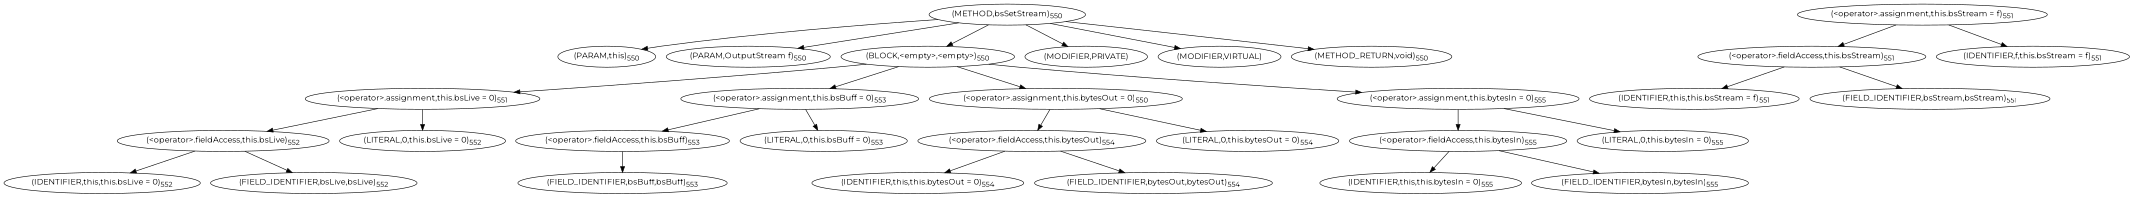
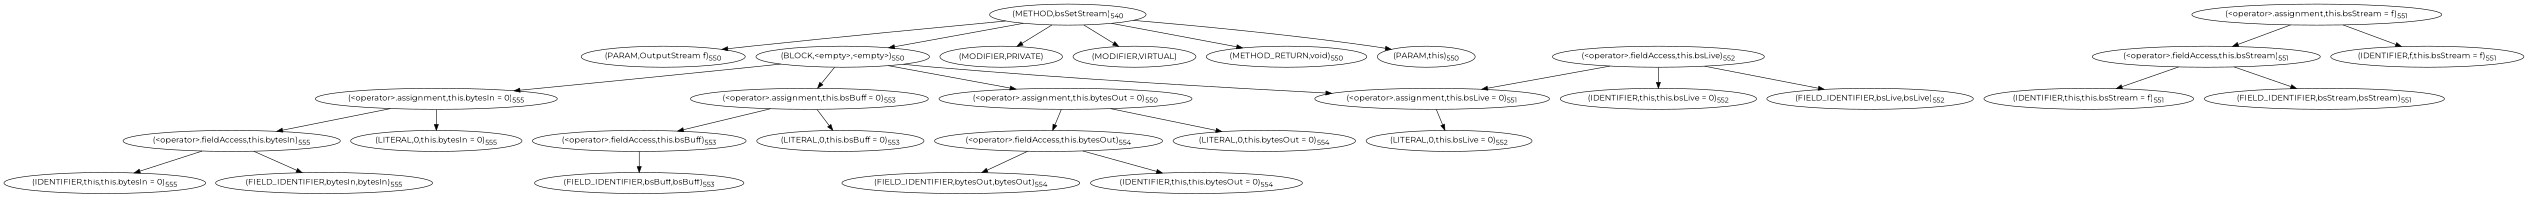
(1056, 14) -> (1117, 14)
(325, 119) -> (1549, 77)
